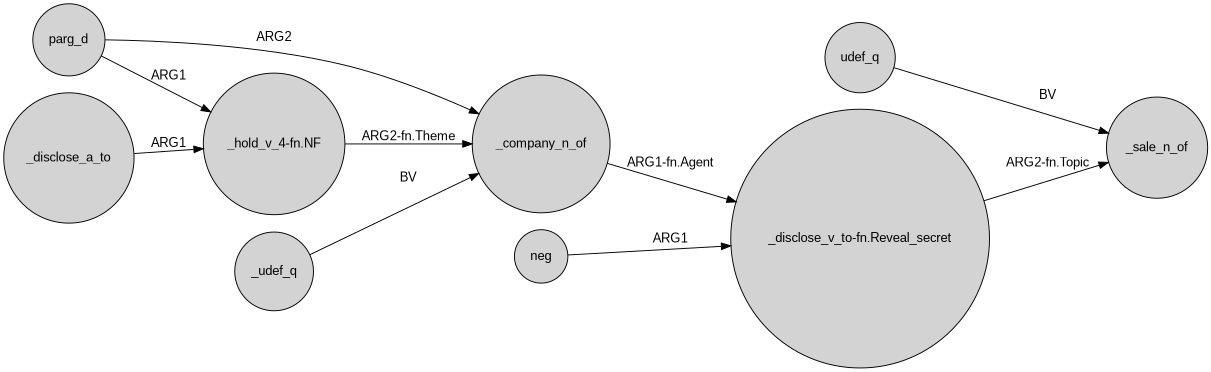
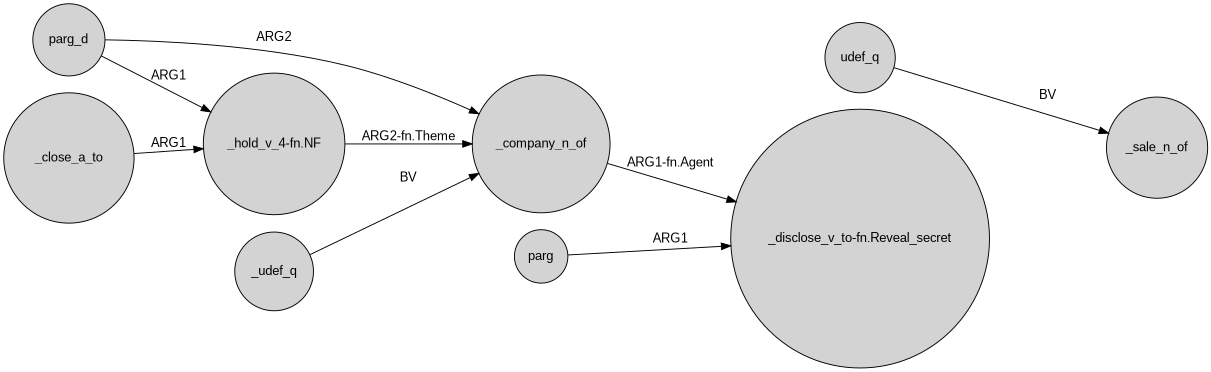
(69, 158) -> (69, 158)
(1042, 183) -> none
(541, 256) -> (541, 256)
